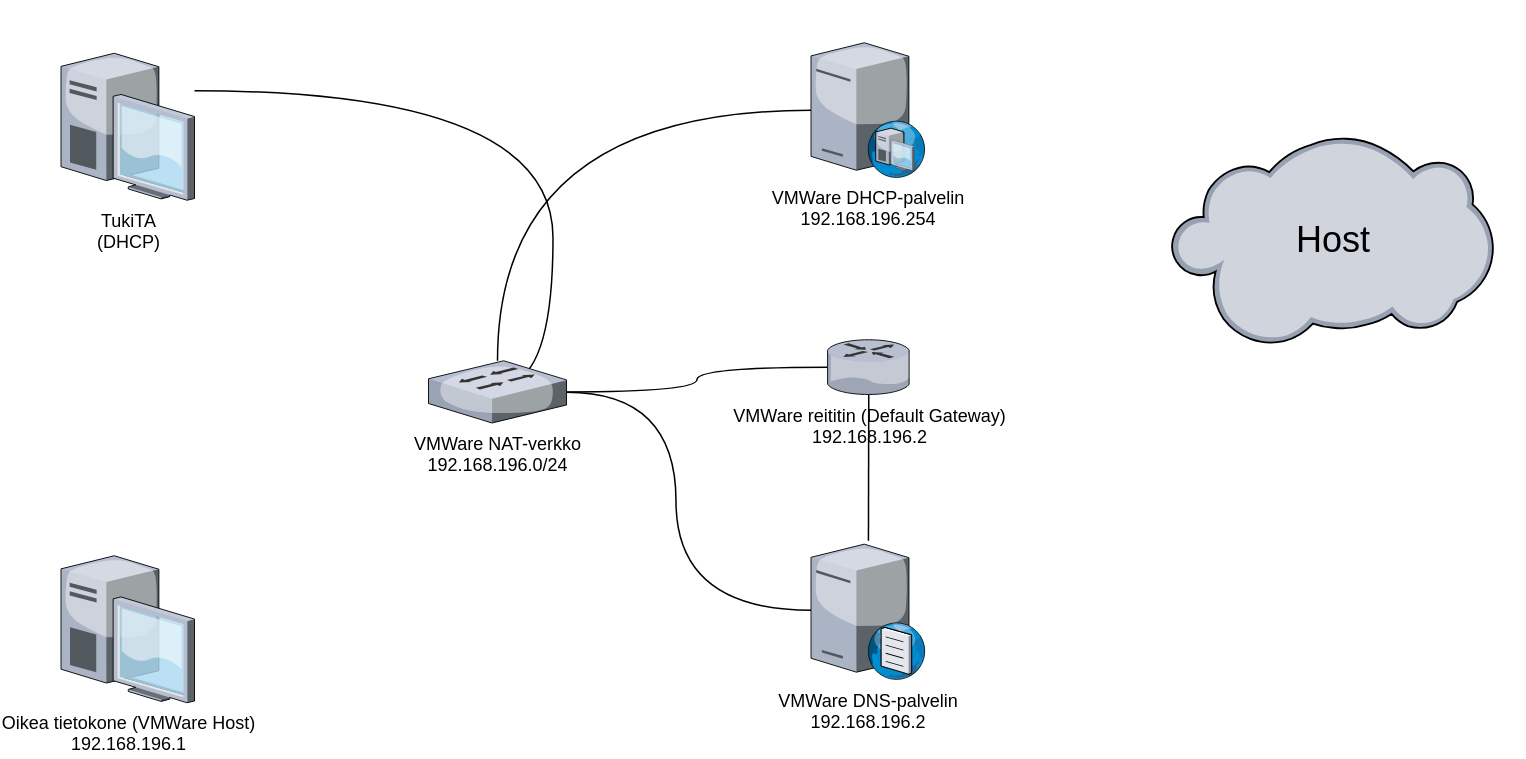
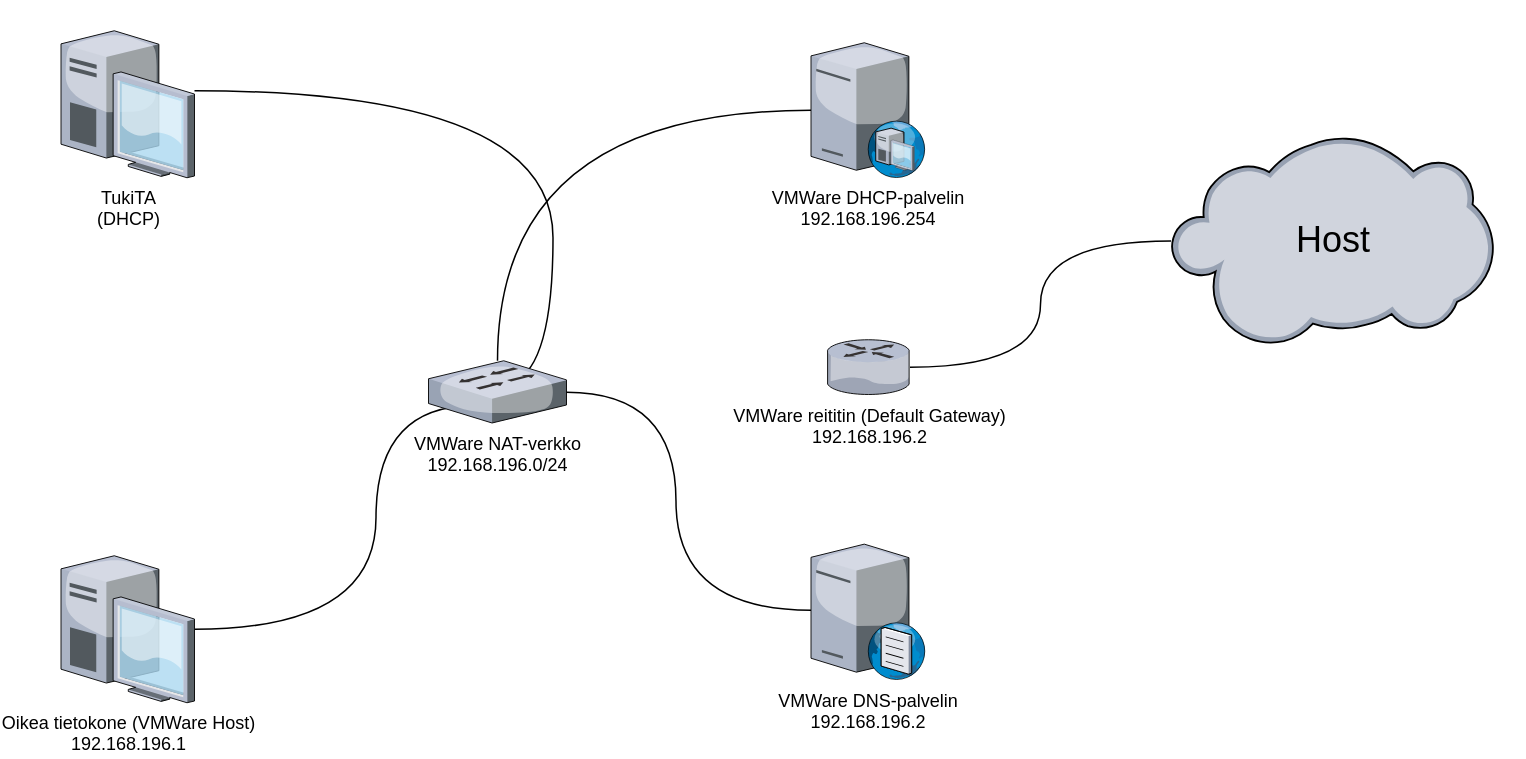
(128, 127) -> (128, 104)
(711, 373) -> none
(868, 480) -> (1040, 304)
none -> (364, 566)
